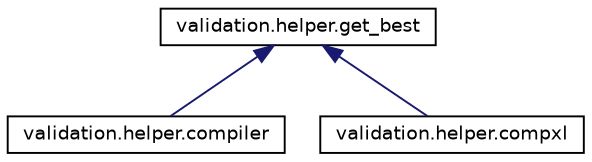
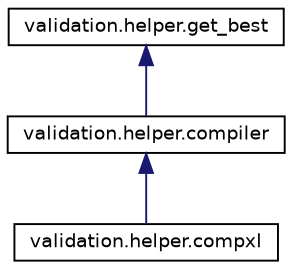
(383, 86) -> (146, 199)
